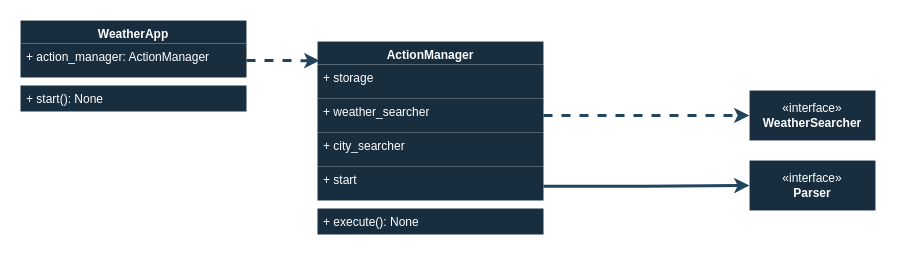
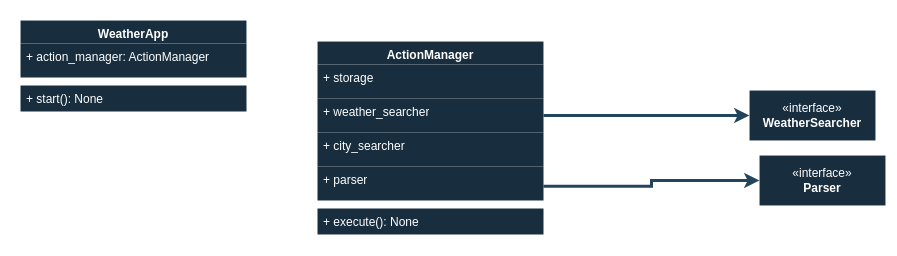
(280, 61) -> none
(645, 116) -> (645, 116)
(345, 181) -> (349, 181)
(813, 186) -> (823, 181)
